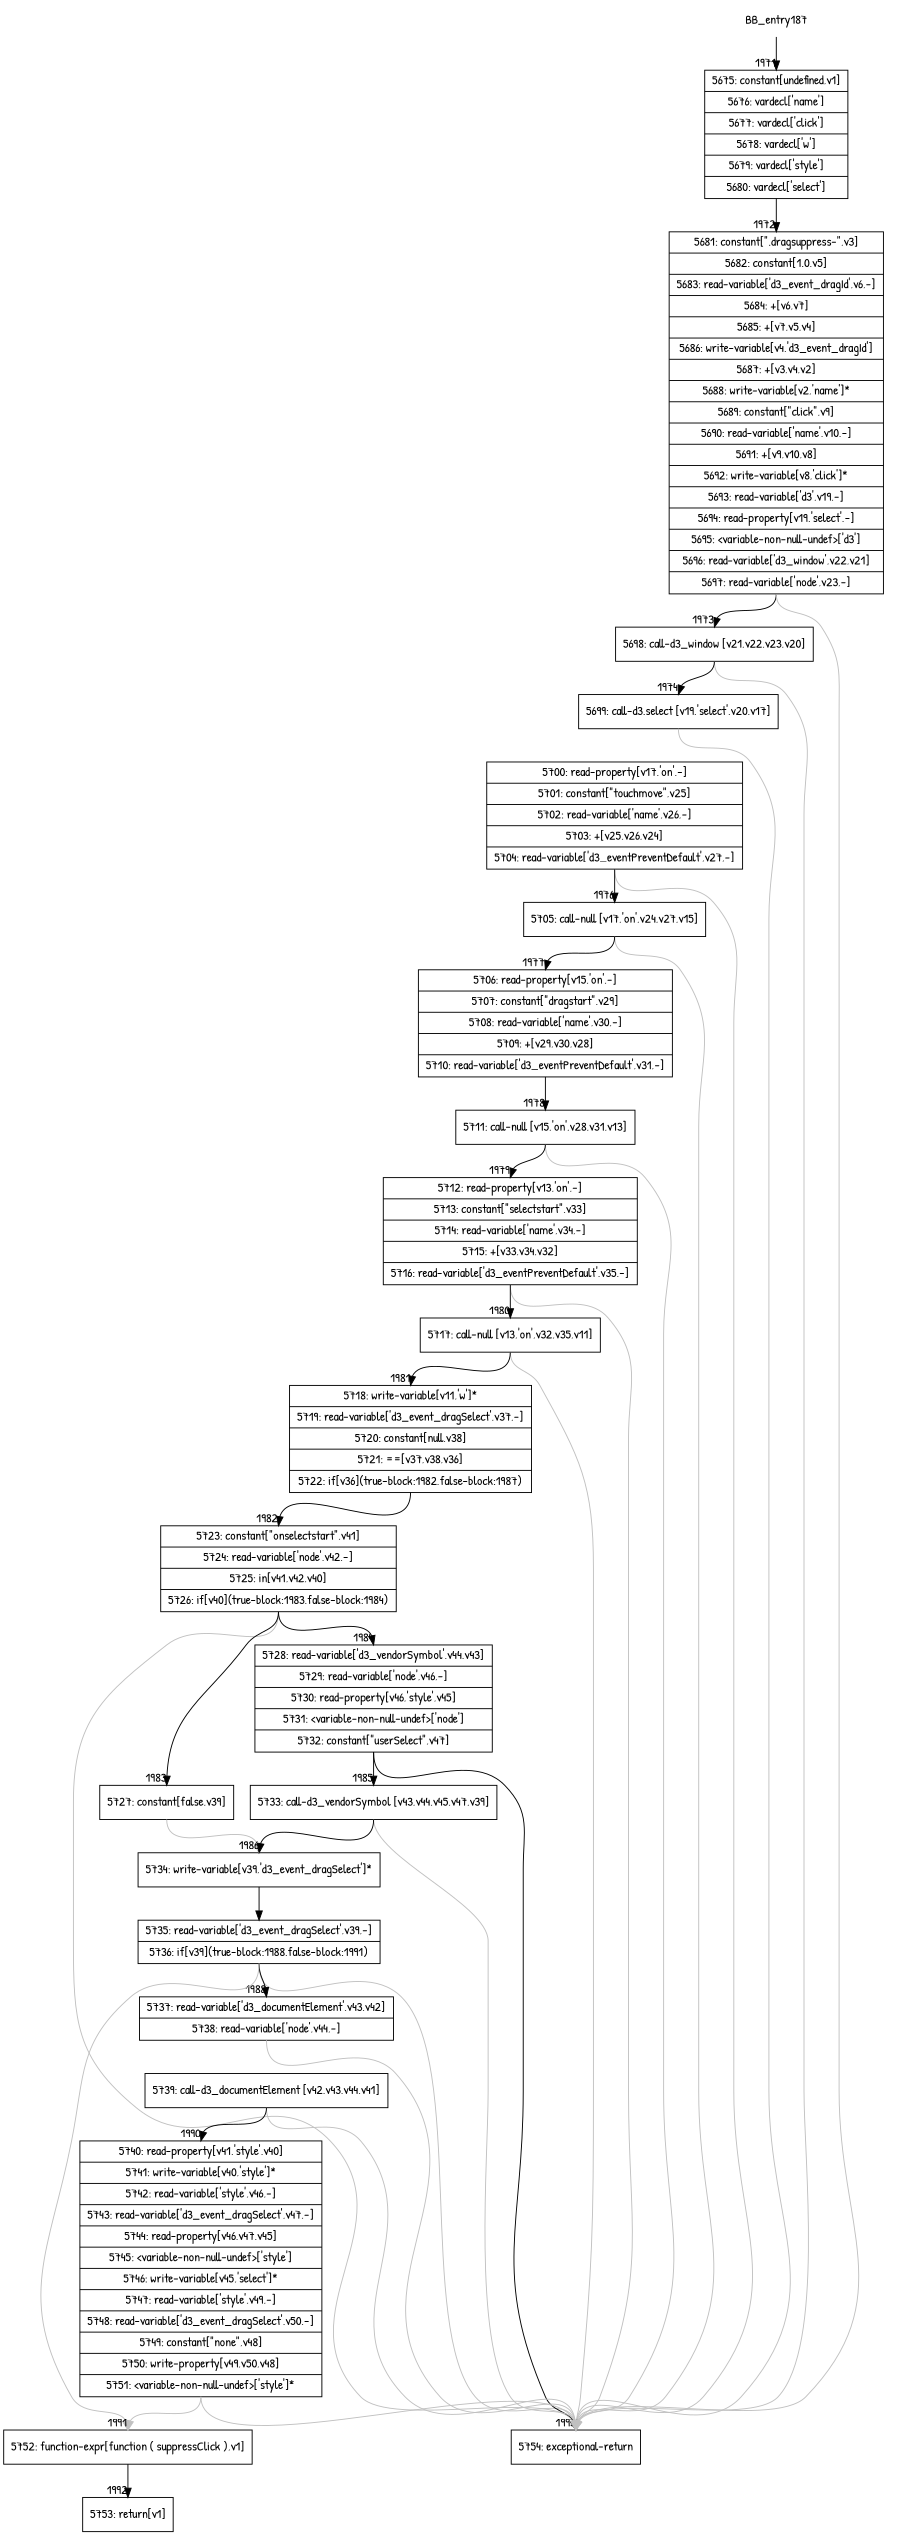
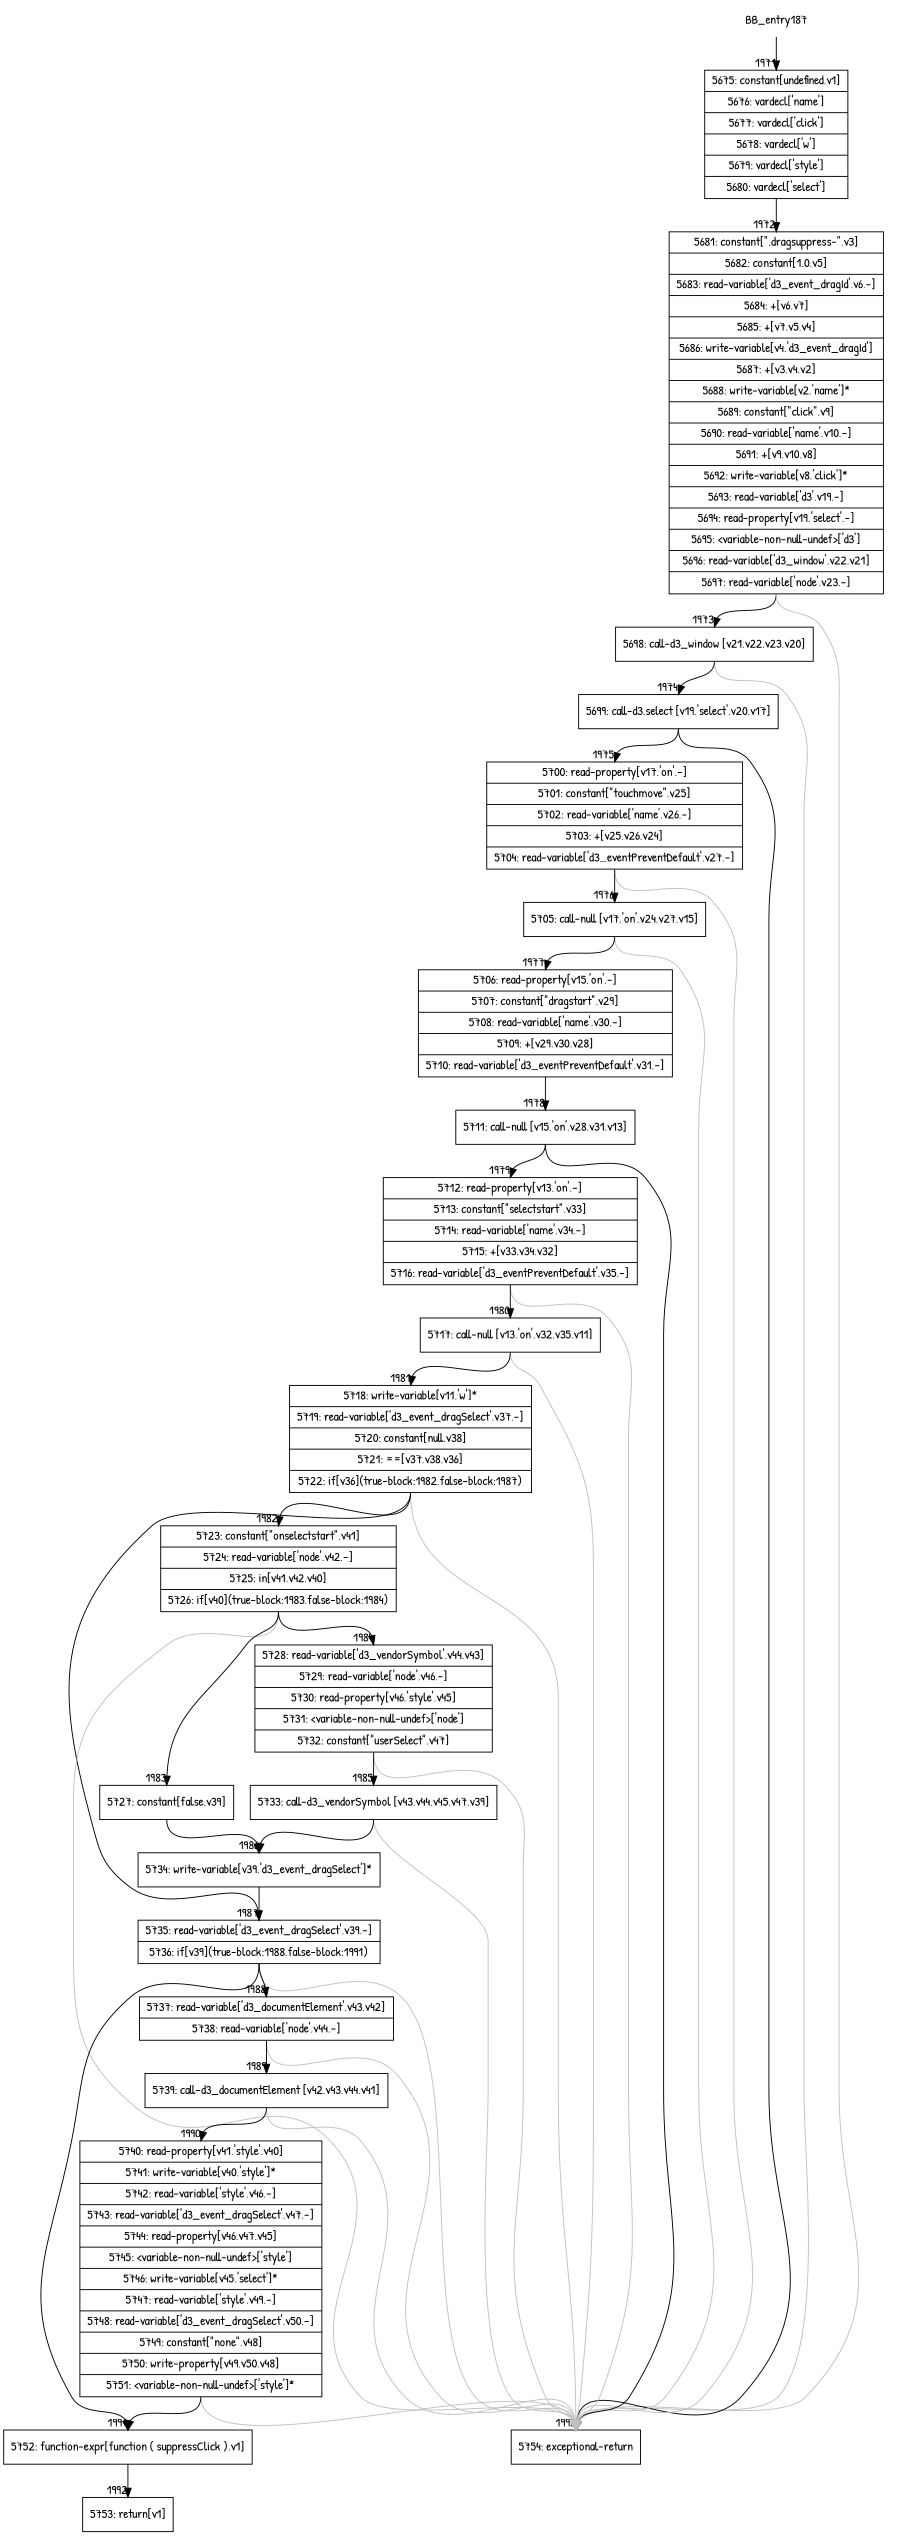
none -> (651, 745)
(769, 1630) -> (769, 1630)
none -> (77, 1636)
(664, 1759) -> (664, 1759)
(208, 1837) -> (208, 1837)
none -> (558, 1926)
(523, 2034) -> (523, 2034)
none -> (266, 2052)
(70, 2150) -> (70, 2150)
(169, 2414) -> (169, 2414)
